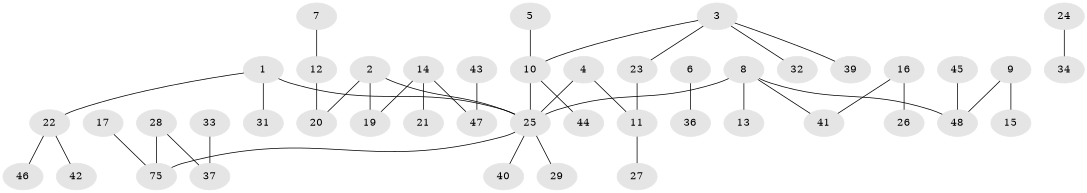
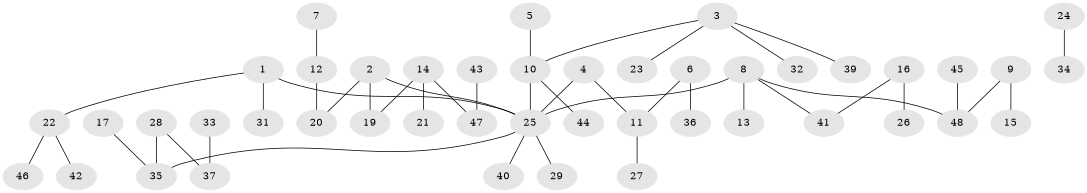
(637, 92) -> (661, 99)
(156, 177) -> (156, 177)
